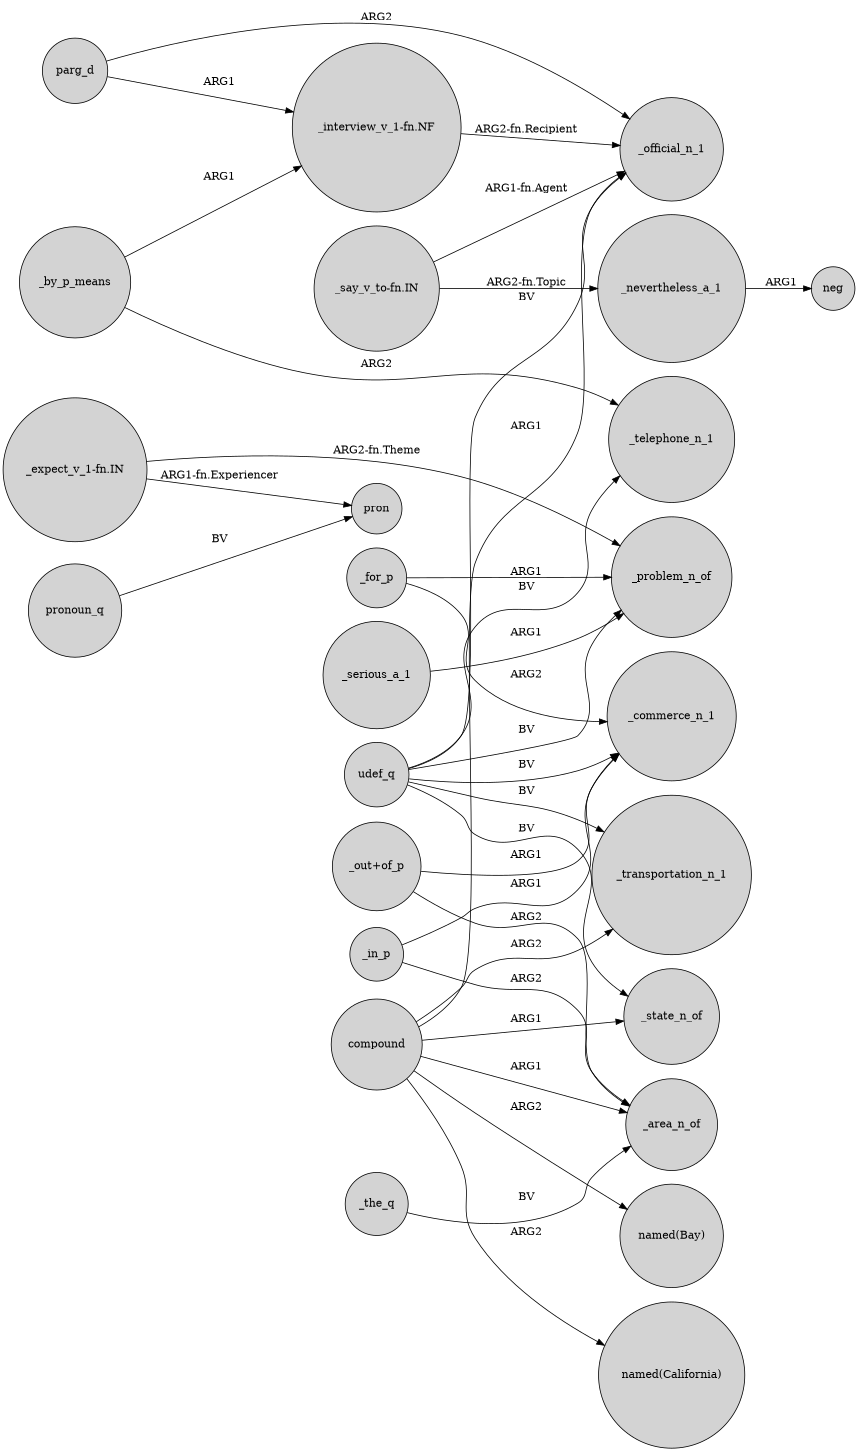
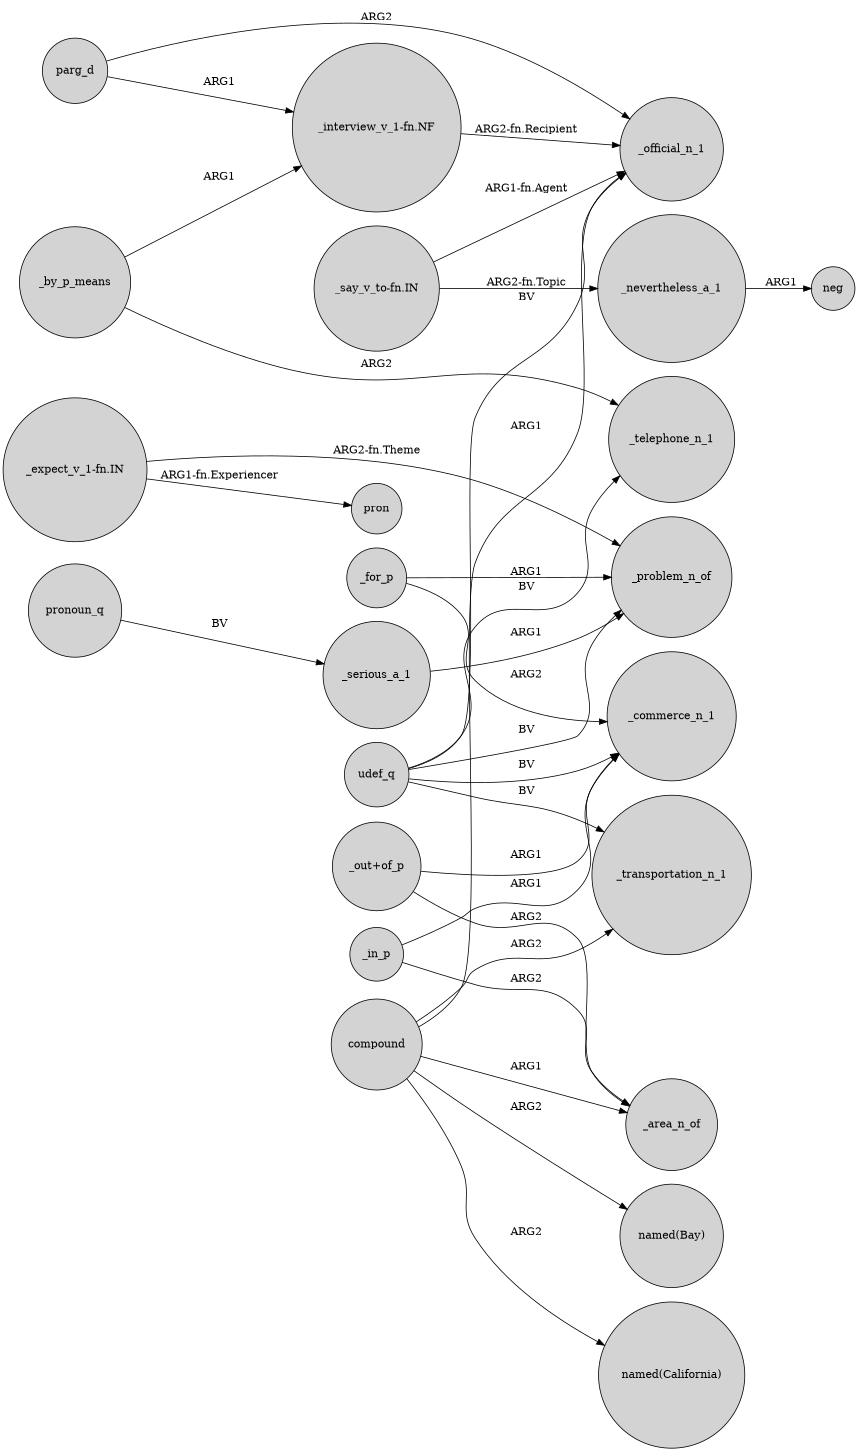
(232, 557) -> (218, 641)
(672, 1017) -> none
(377, 1204) -> none
